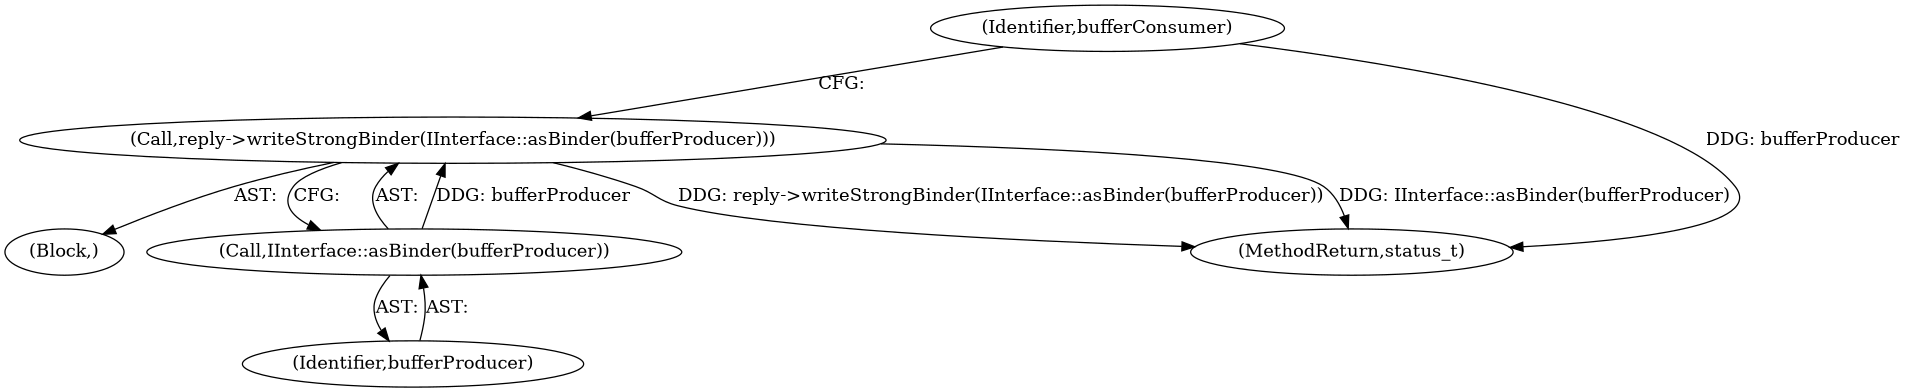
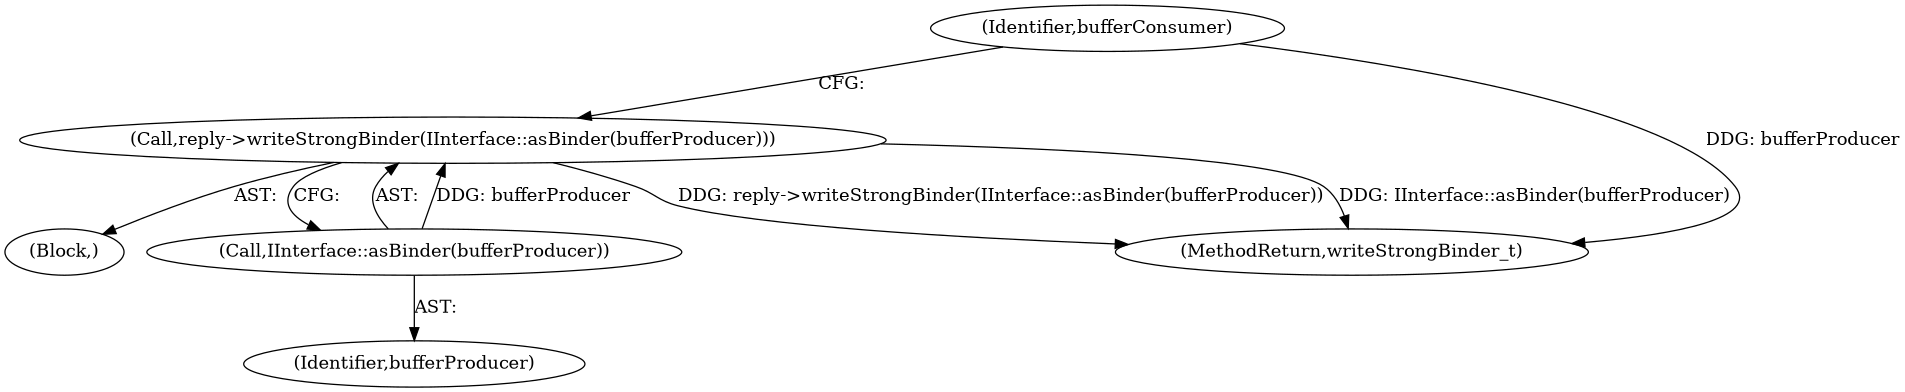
(1352, 252) -> (1352, 252)
(425, 315) -> none
